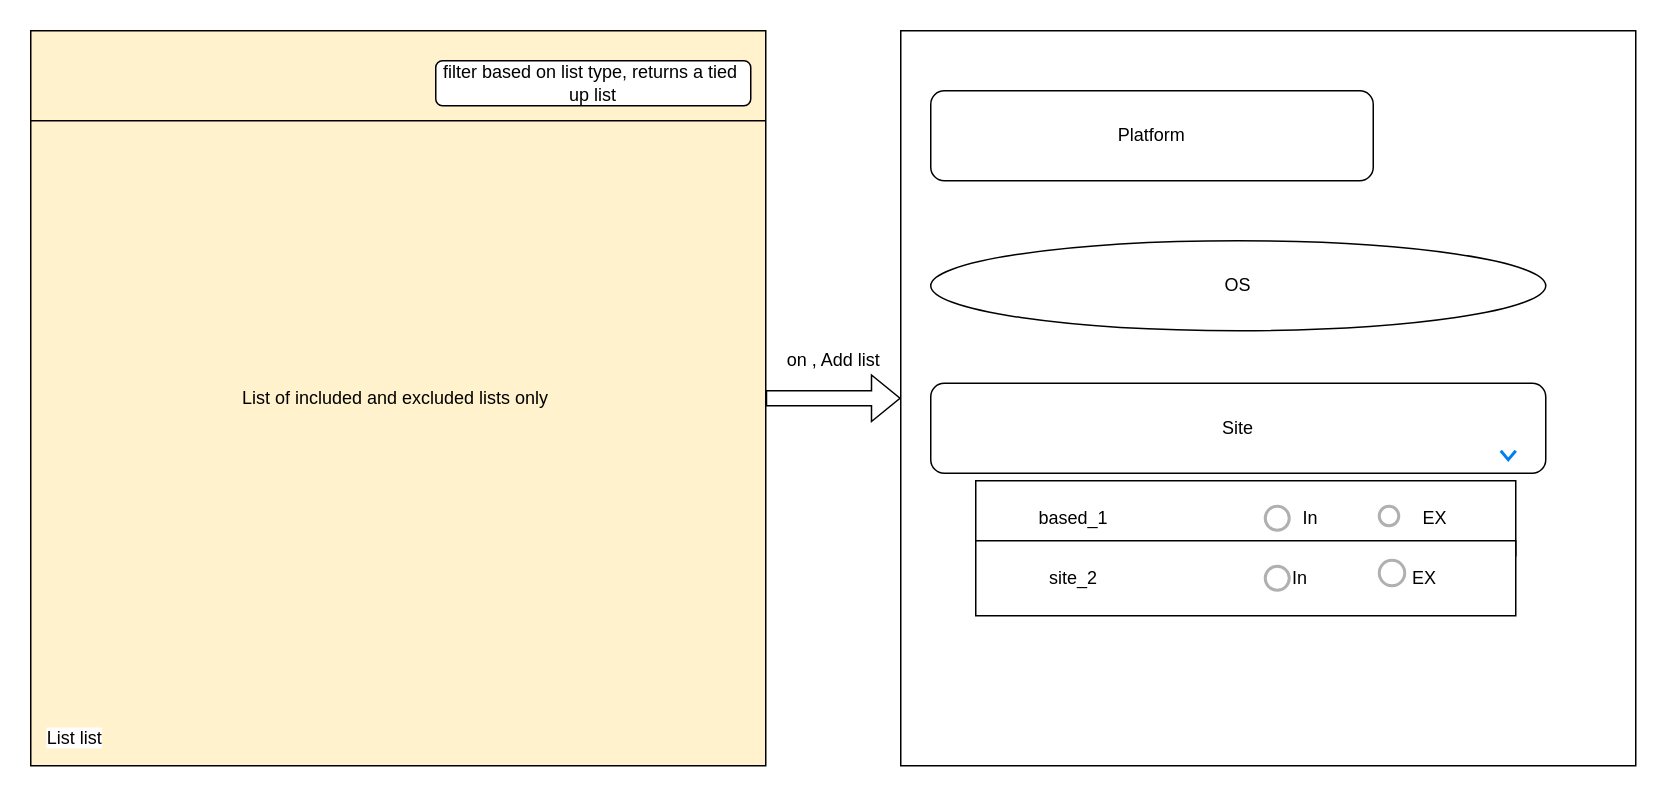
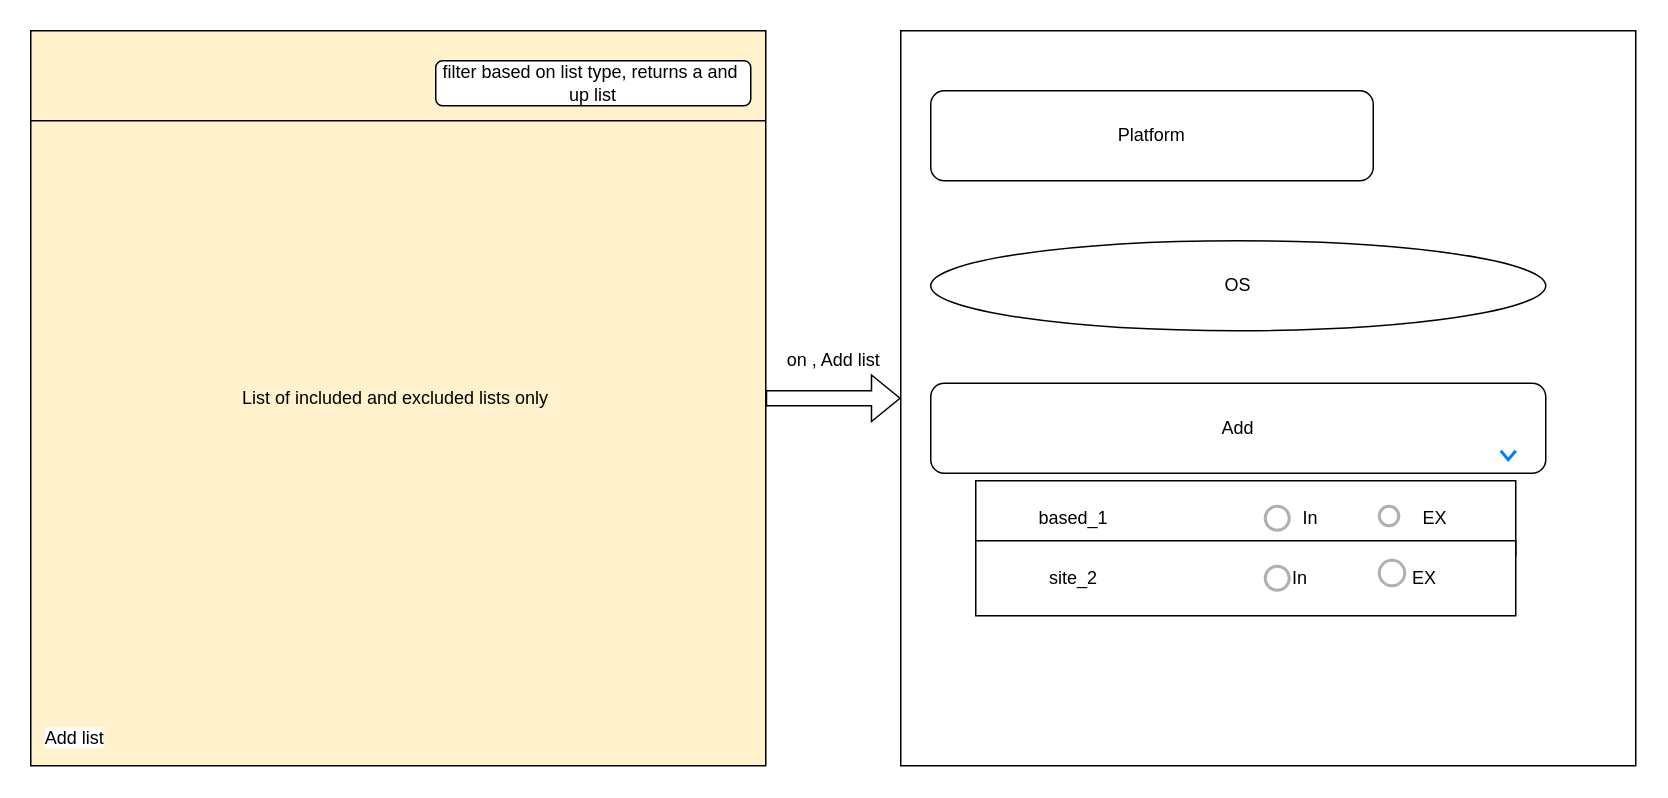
(593, 83) -> (593, 83)
(1238, 428) -> (1238, 428)
(75, 739) -> (75, 739)
